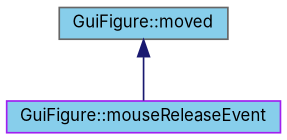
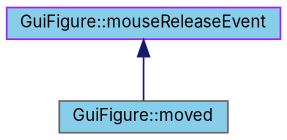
(144, 79) -> (144, 79)
